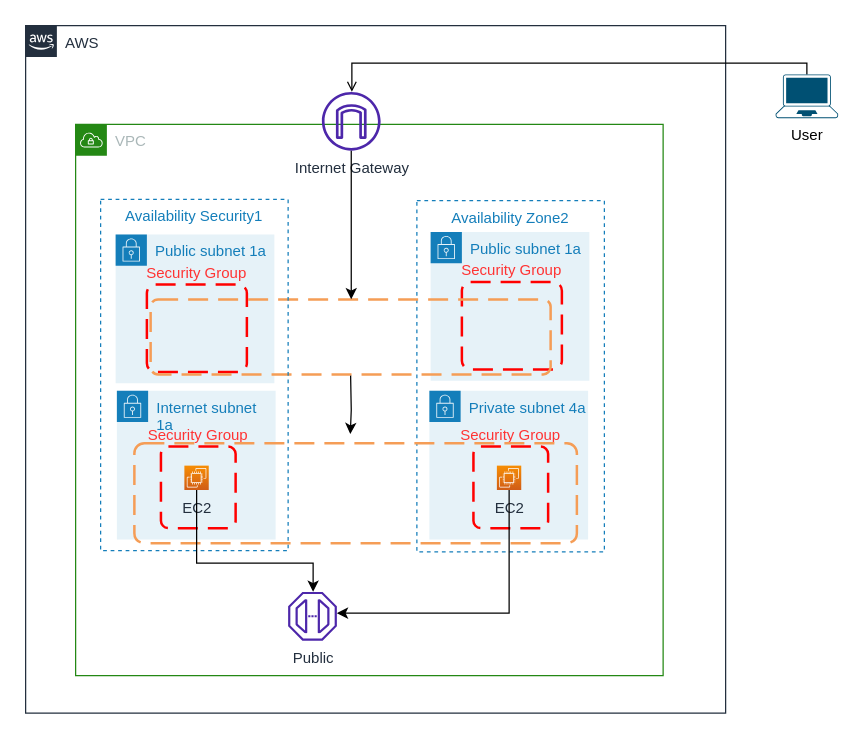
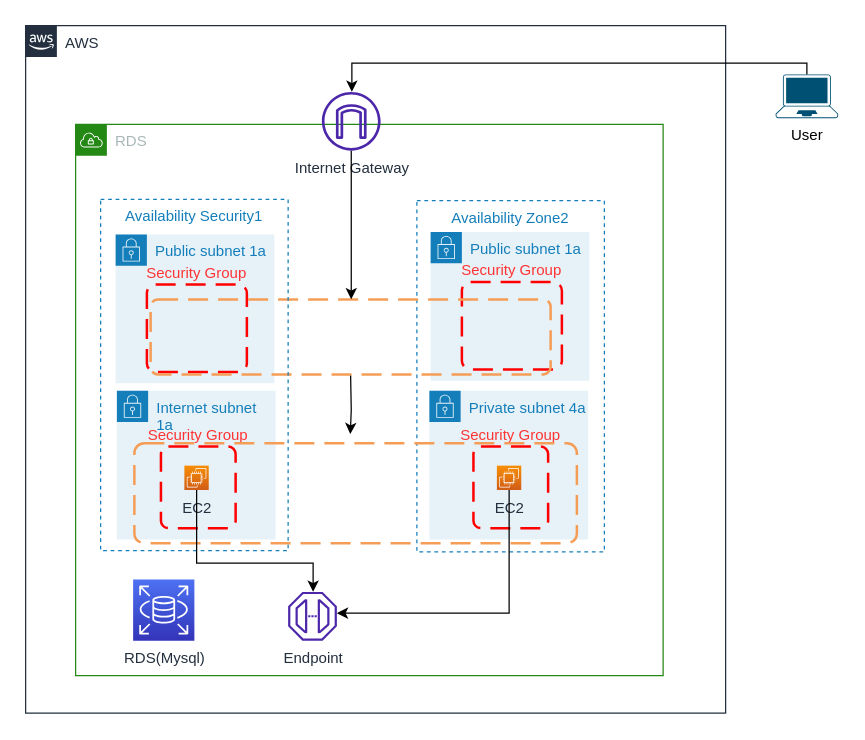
(352, 83) -> (352, 82)
(128, 142) -> (128, 142)
none -> (164, 610)
(314, 658) -> (314, 658)
